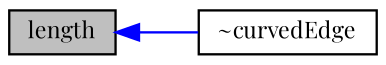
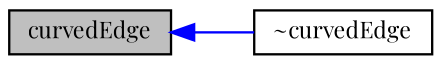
(62, 32) -> (90, 32)
